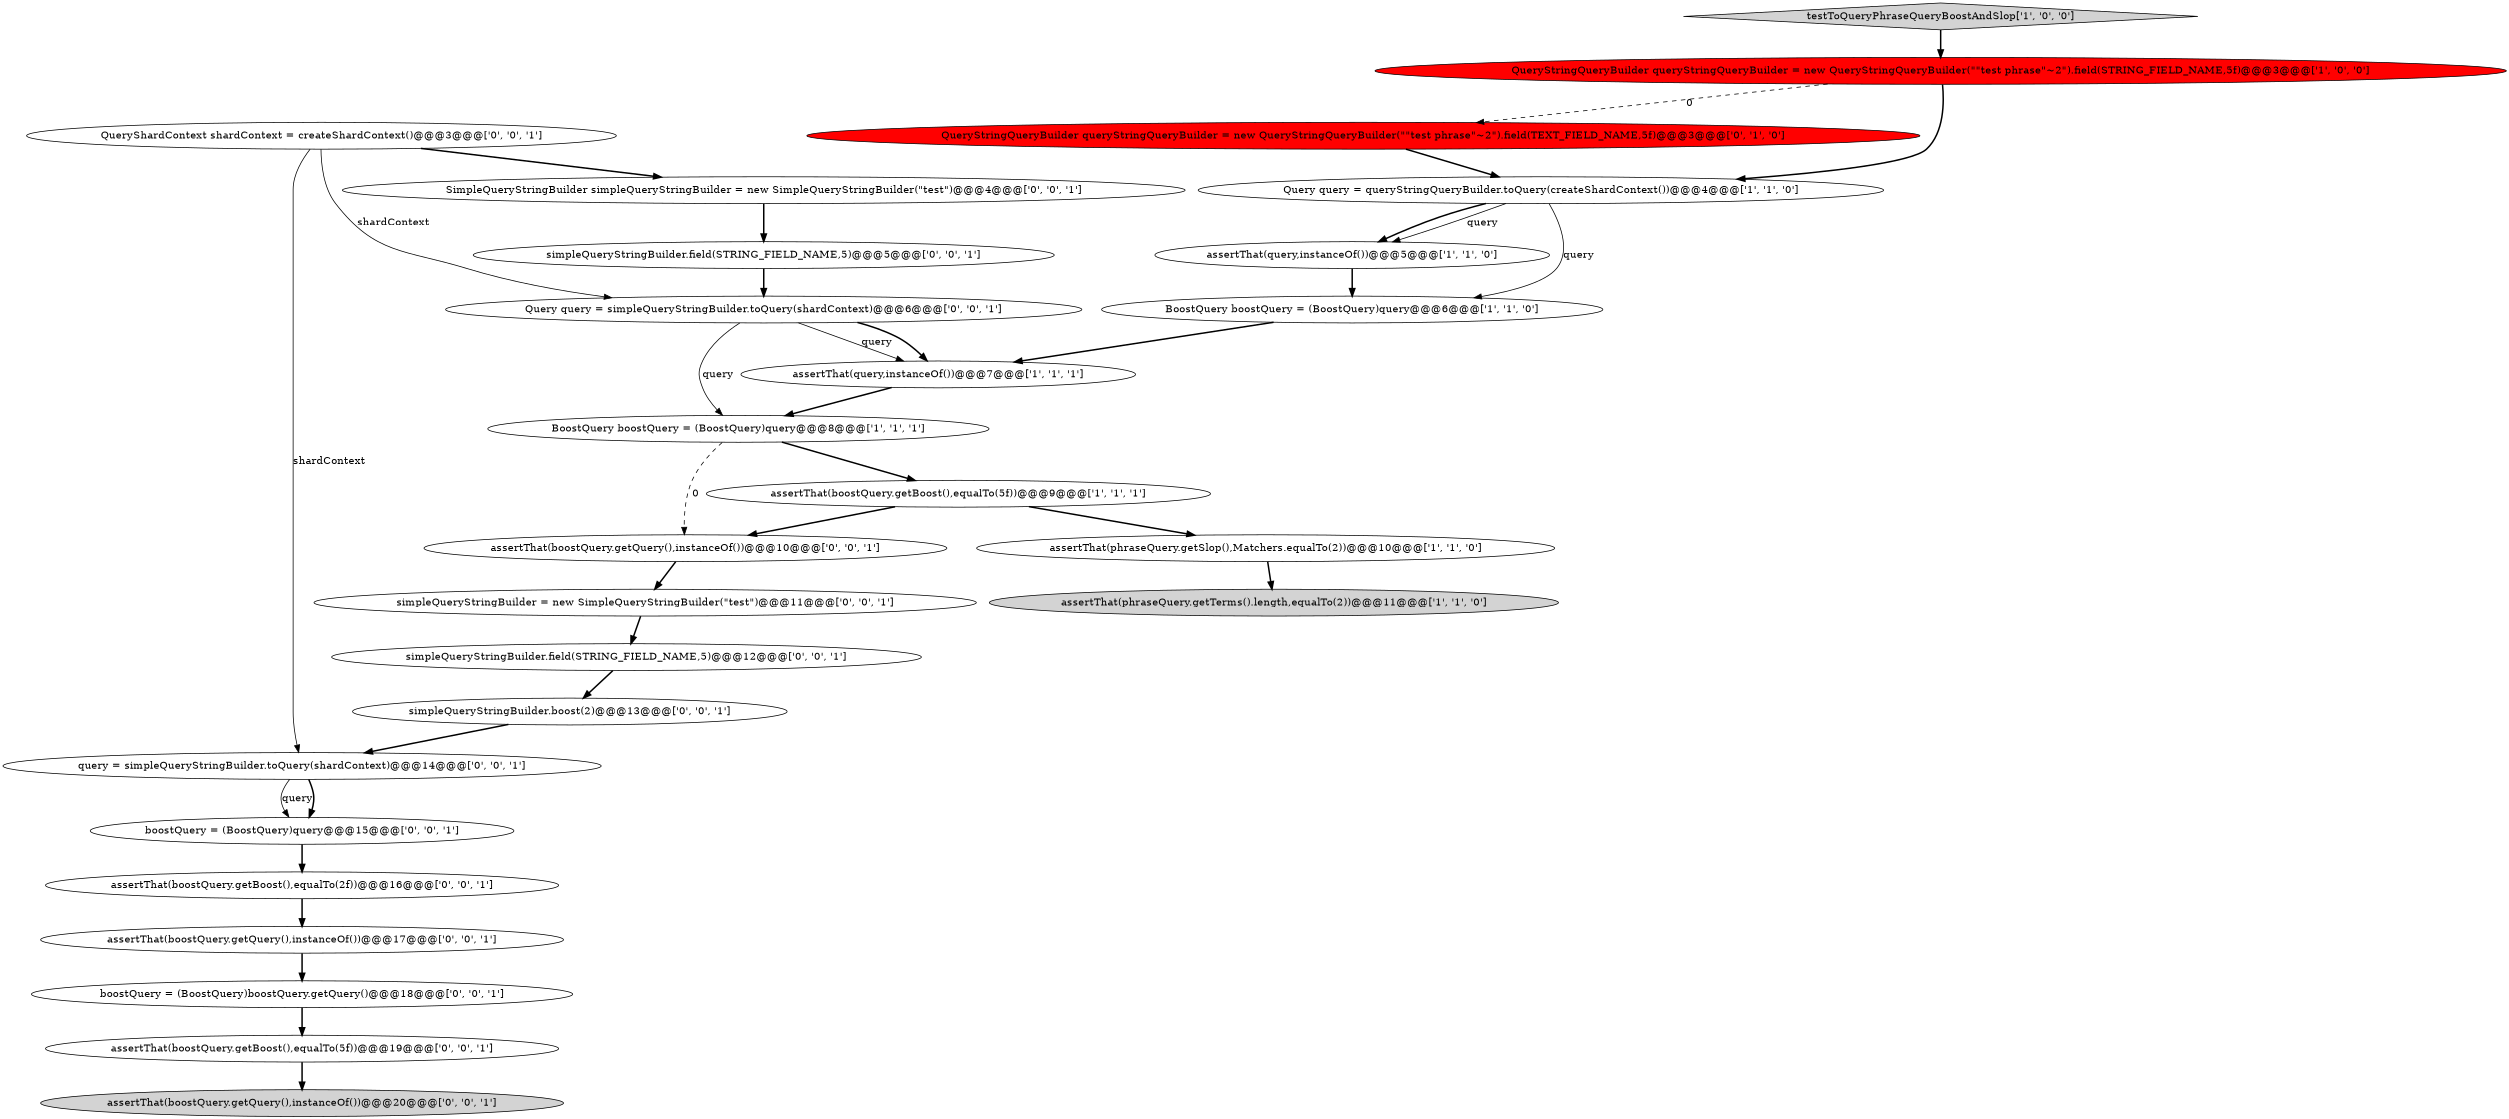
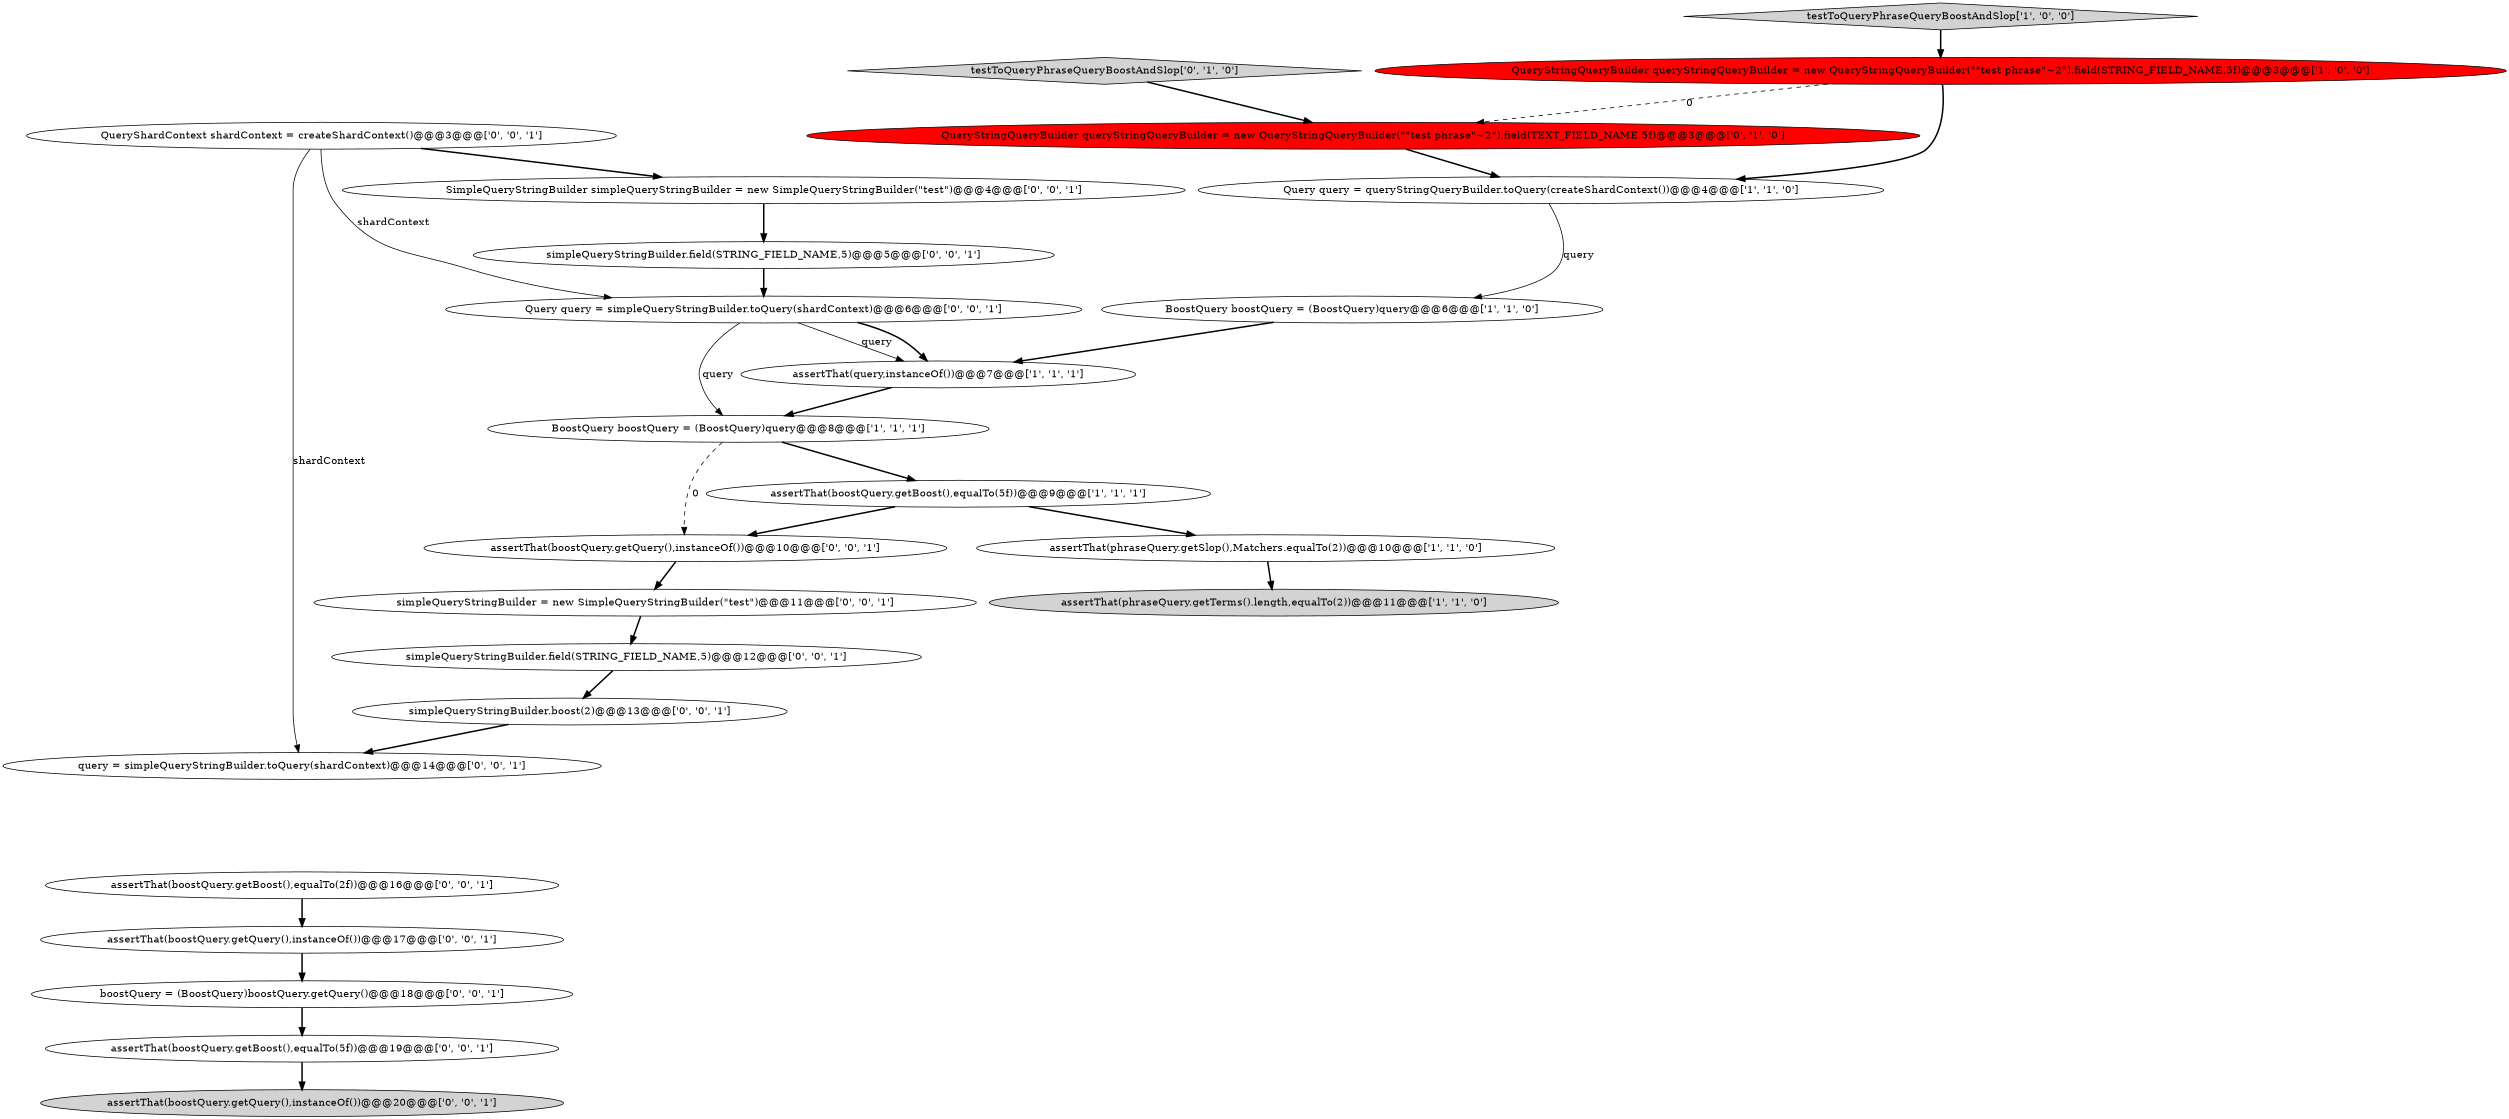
none -> (1105, 71)
(1352, 255) -> none
(302, 831) -> none
